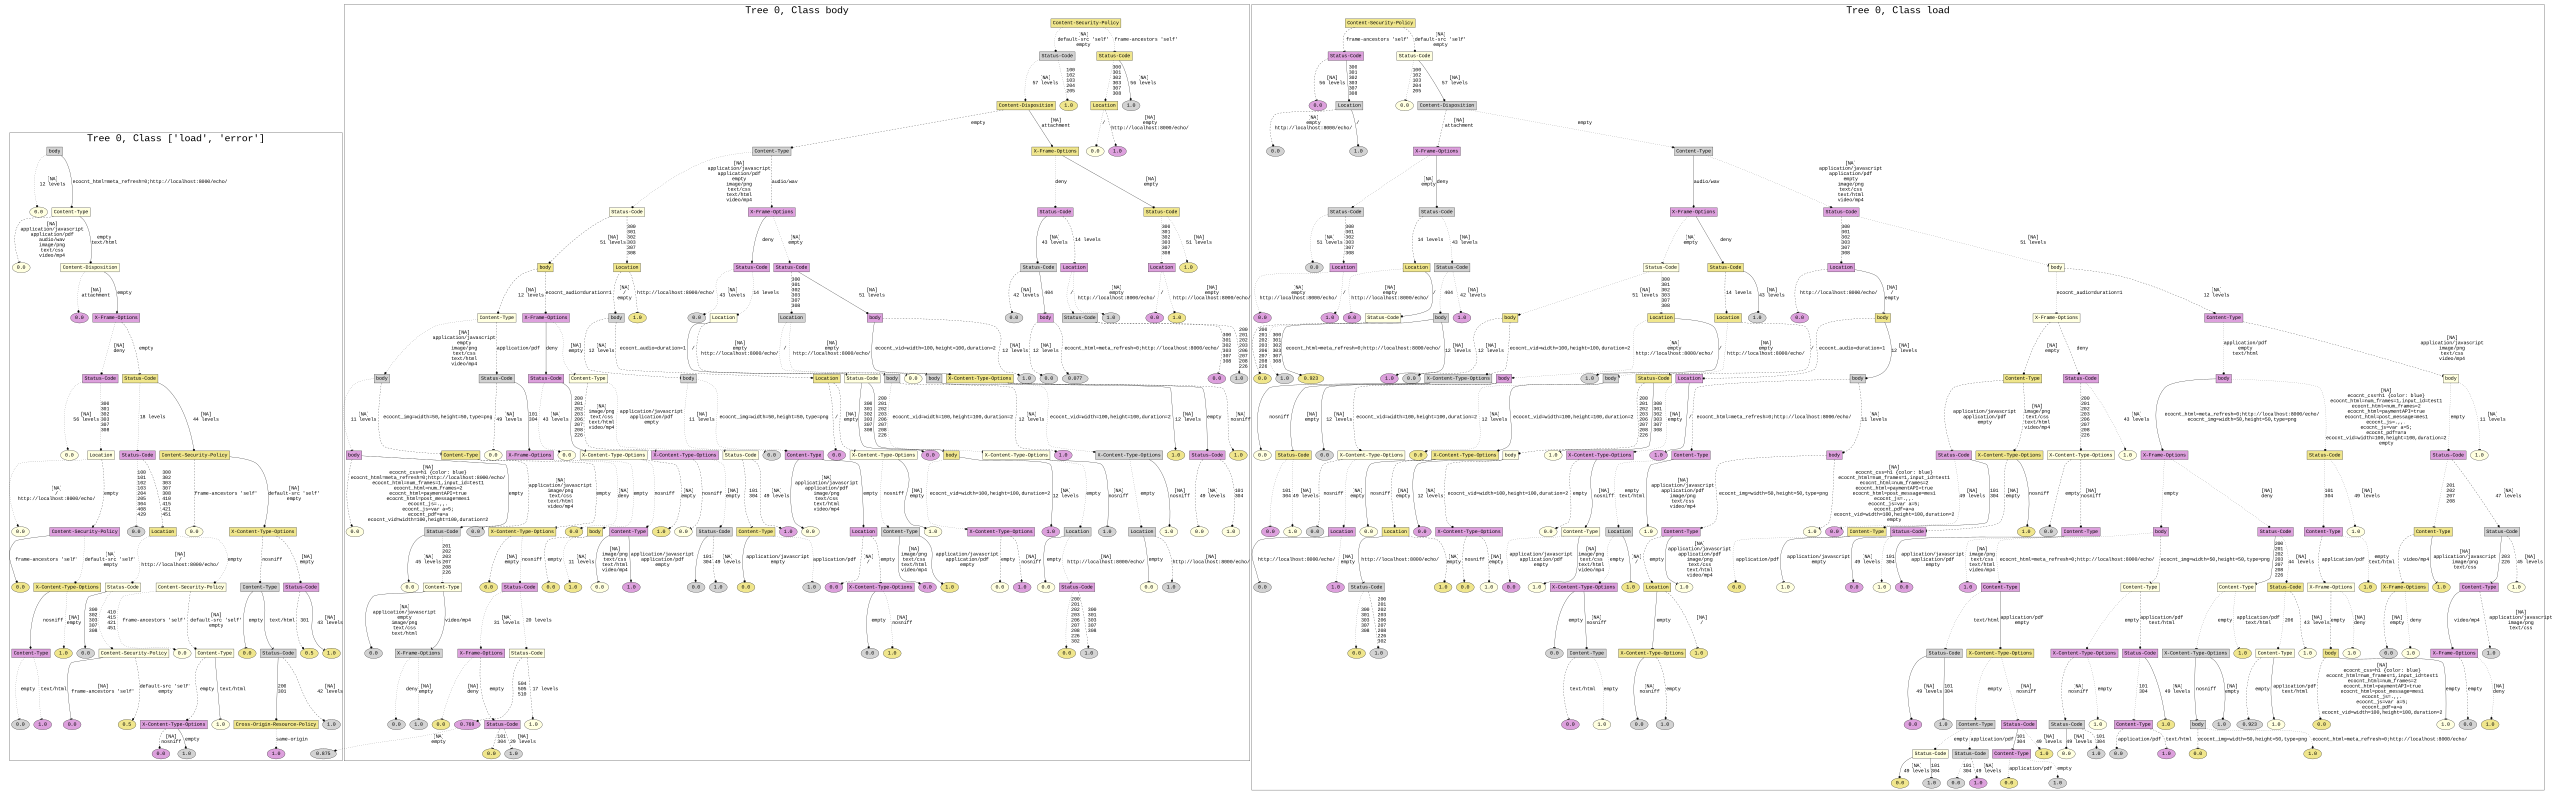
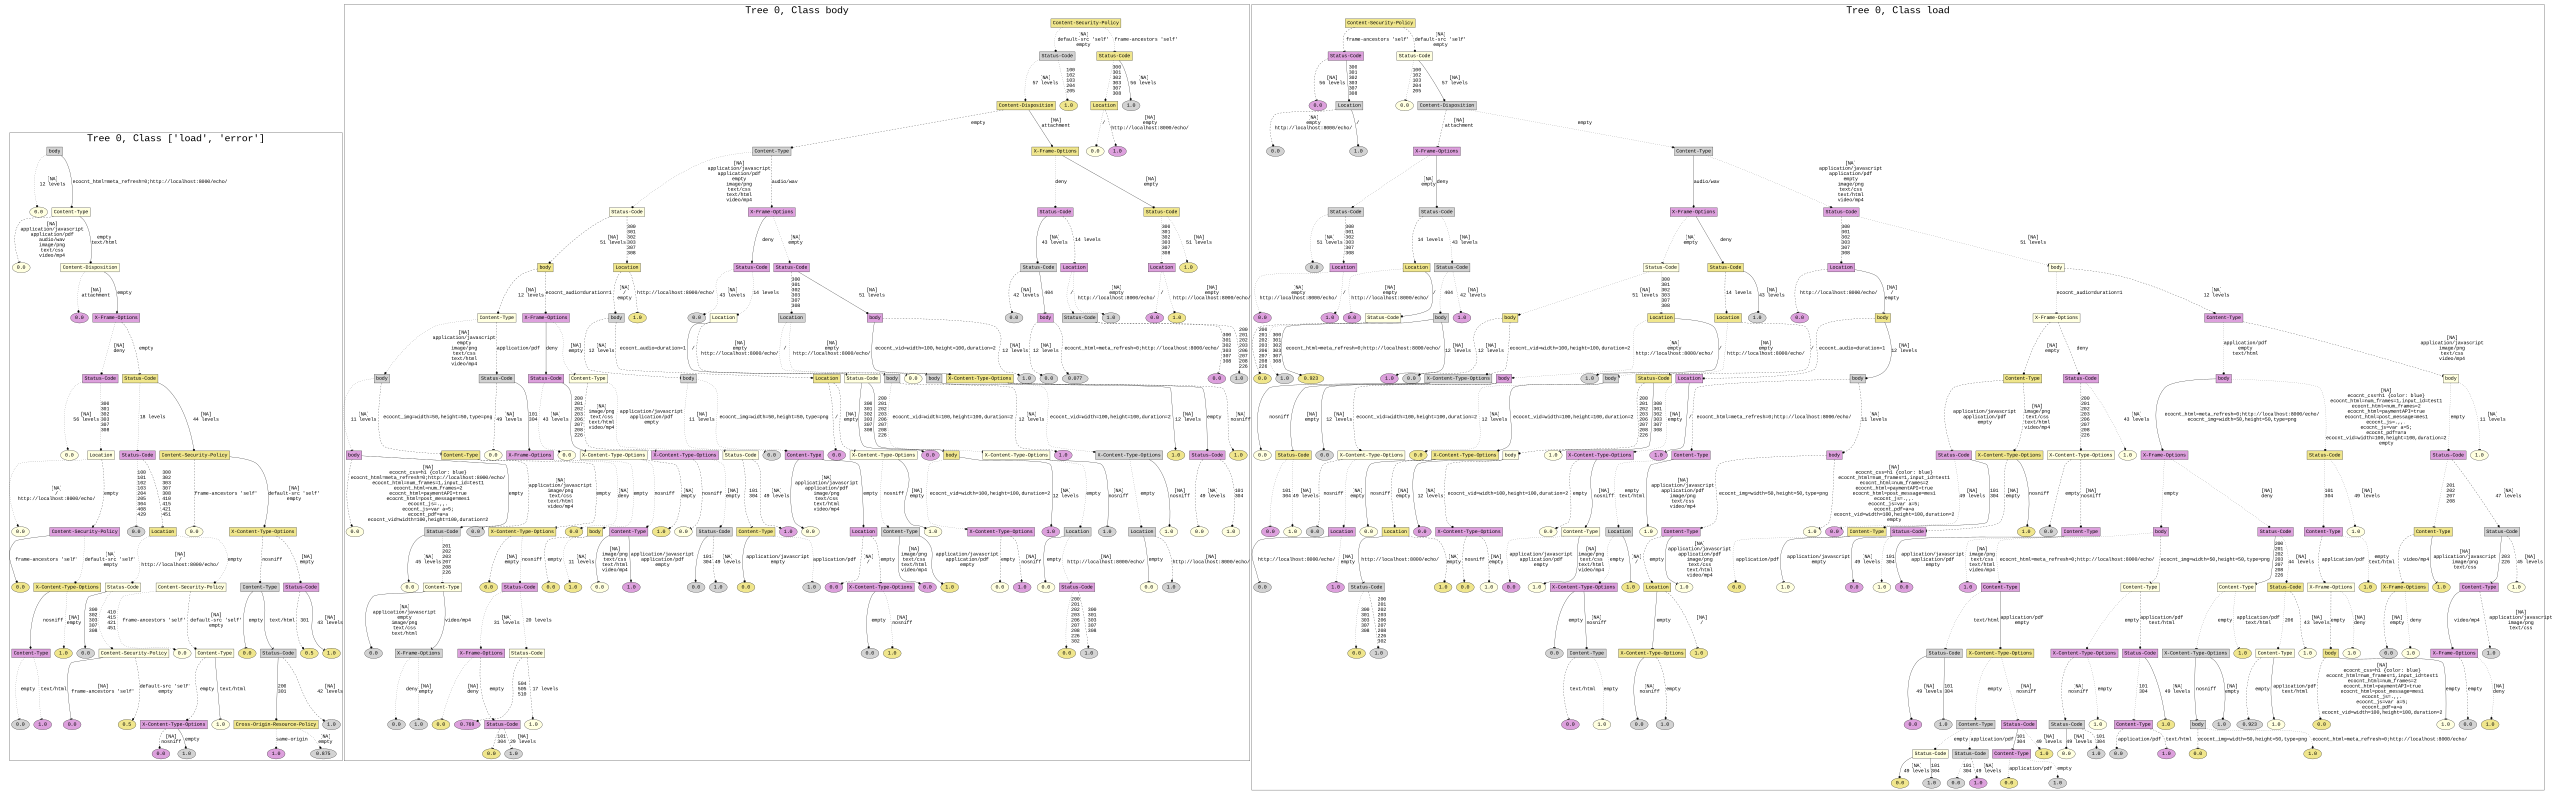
(397, 740) -> (311, 735)
